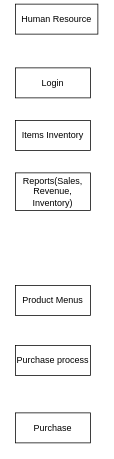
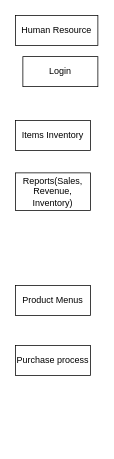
(57, 19) -> (57, 30)
(53, 83) -> (60, 72)
(53, 428) -> none
